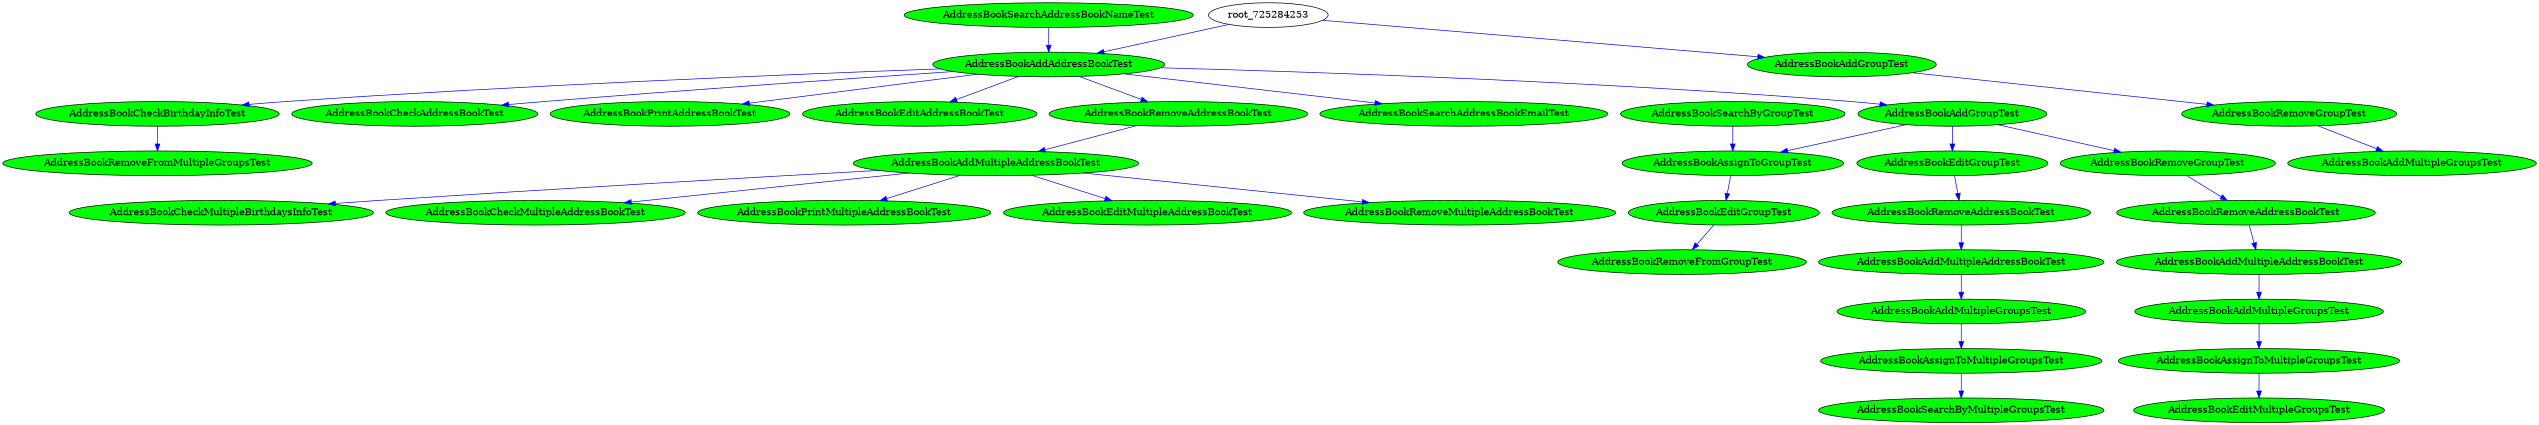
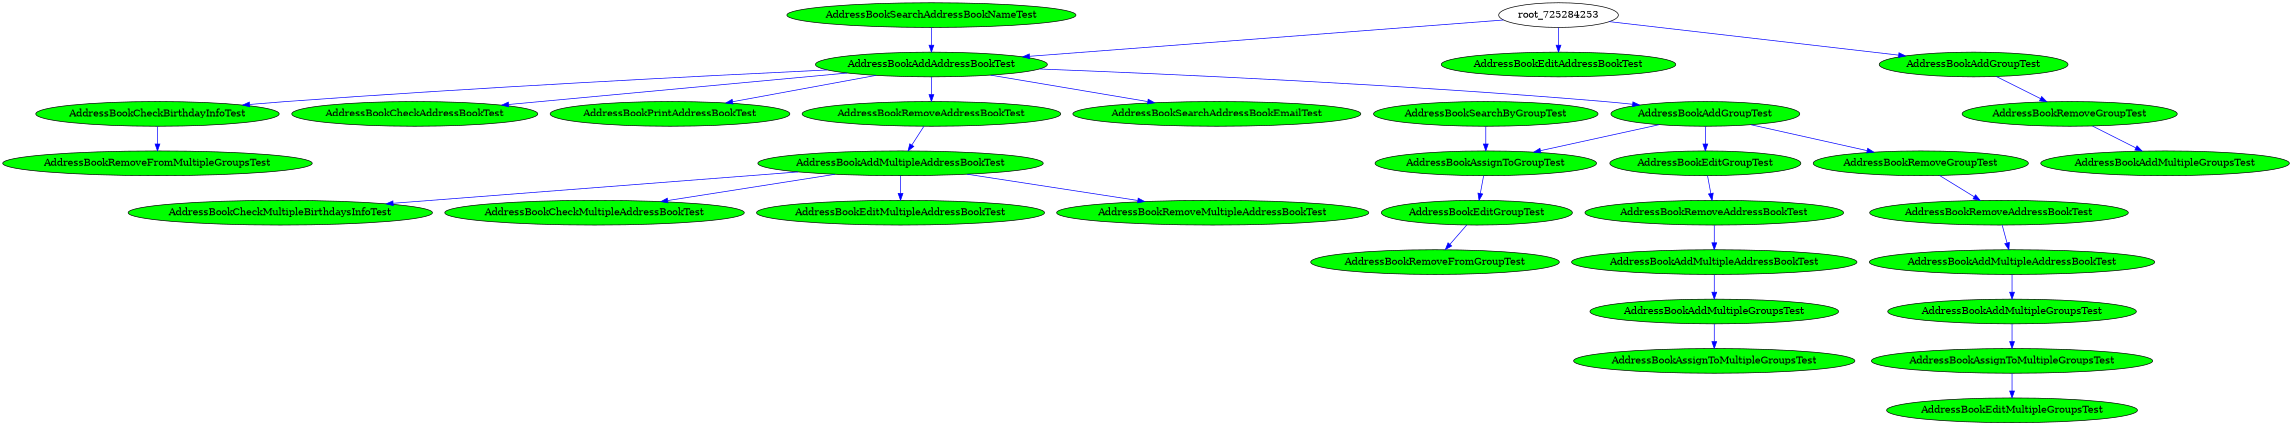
(988, 88) -> (1559, 36)
(844, 213) -> none
(1961, 410) -> none
